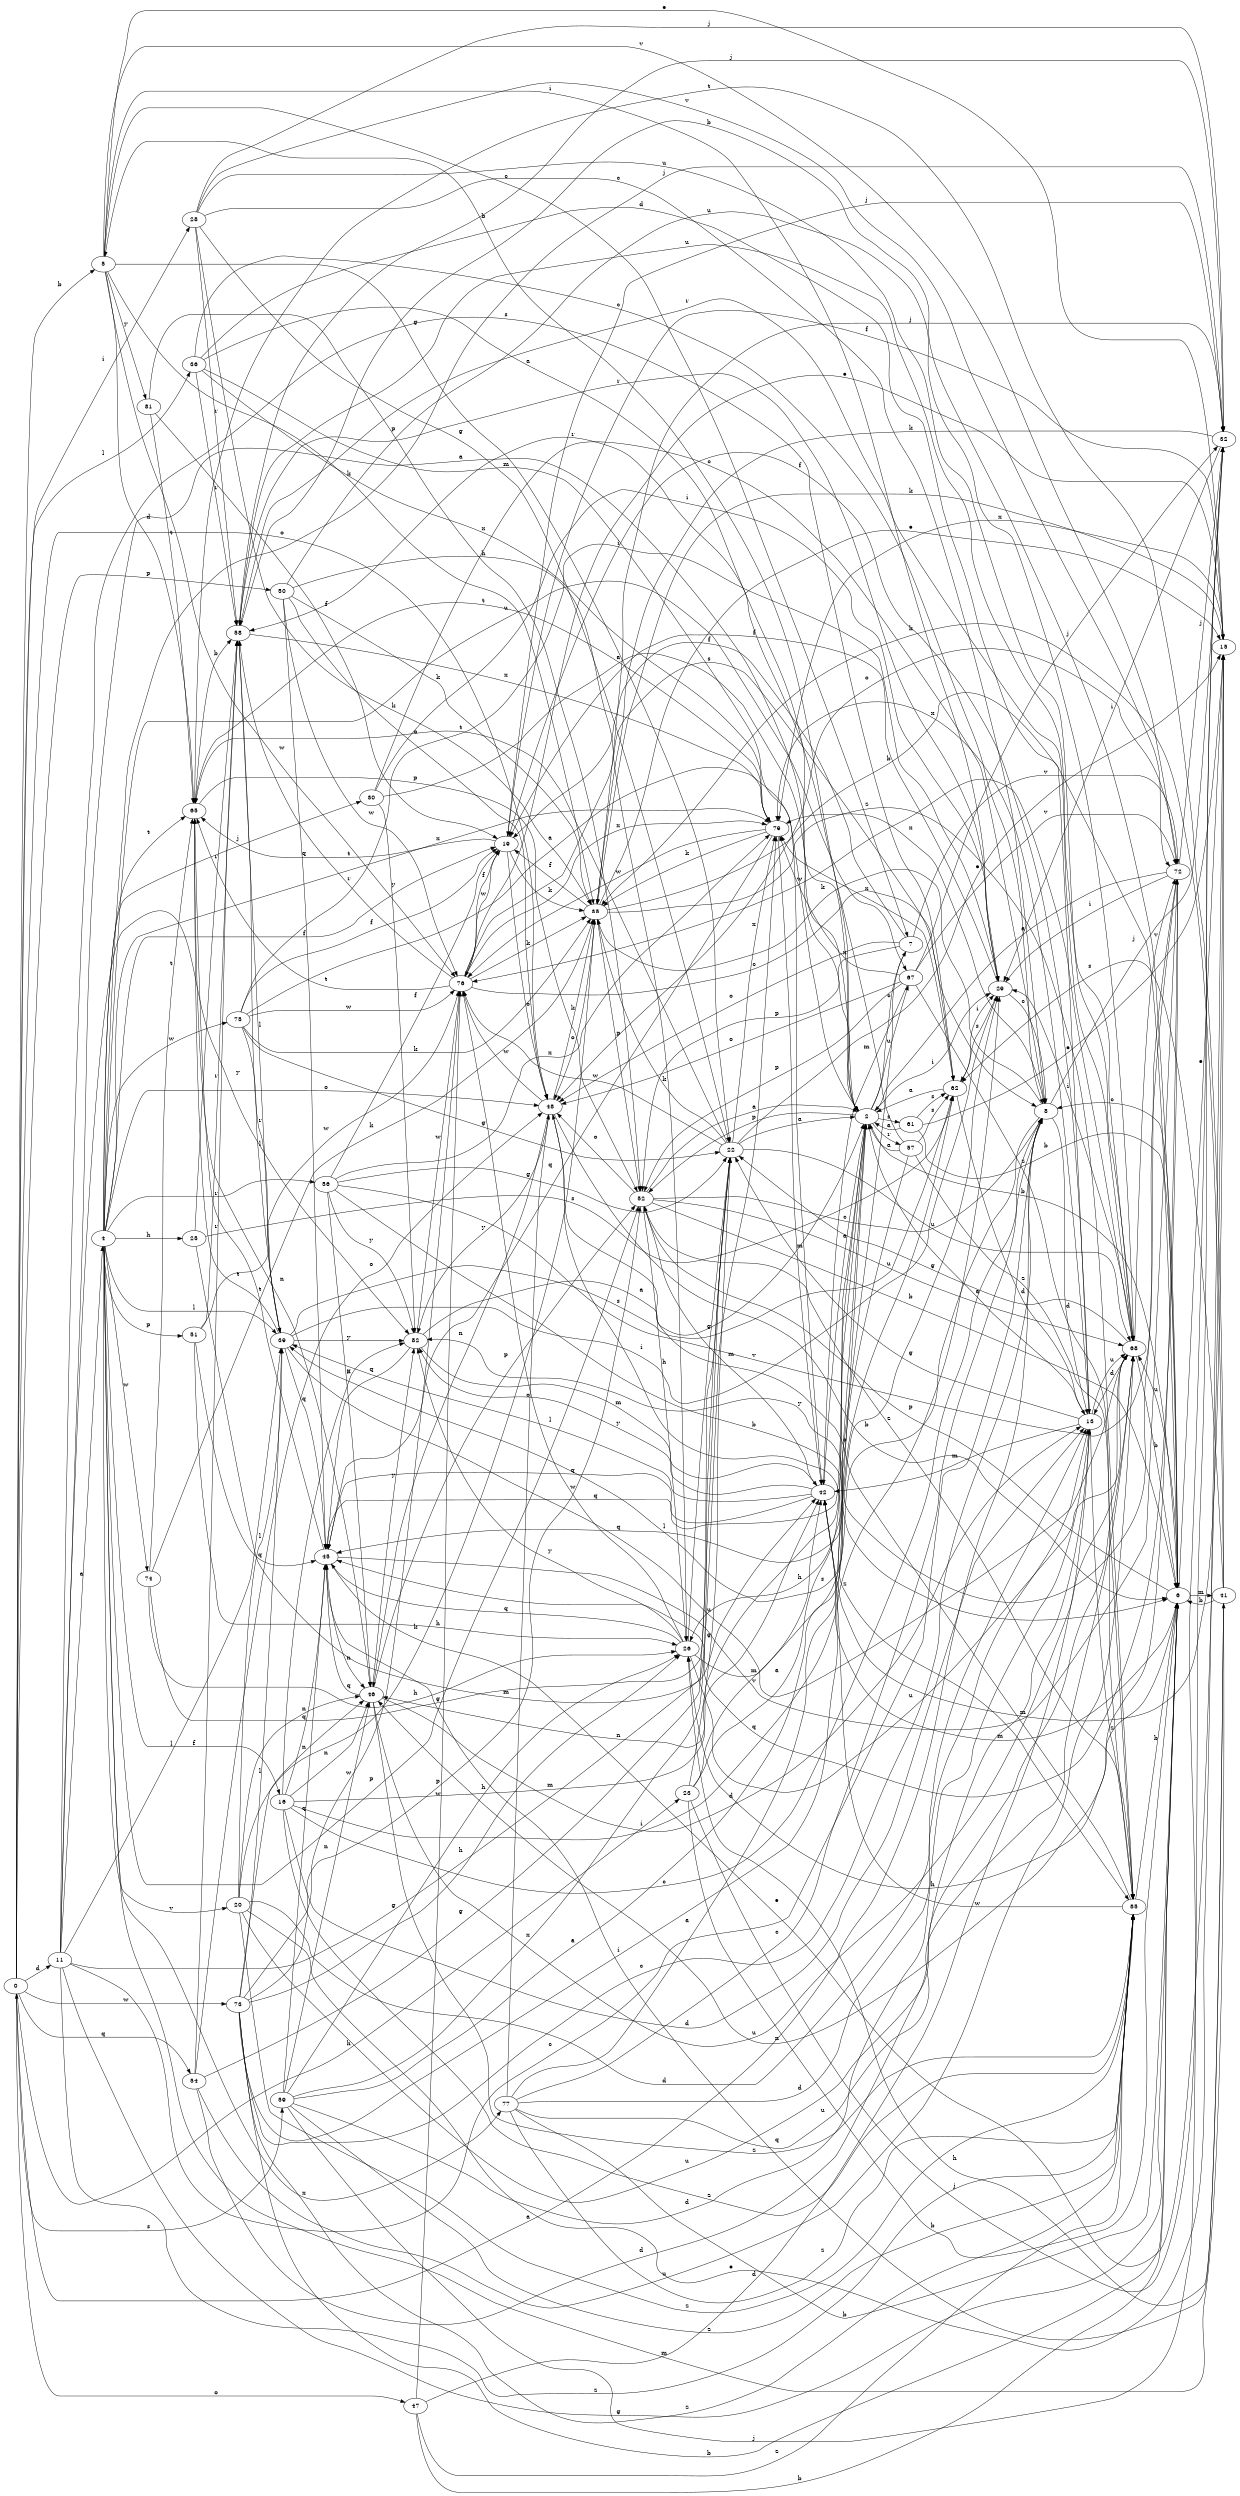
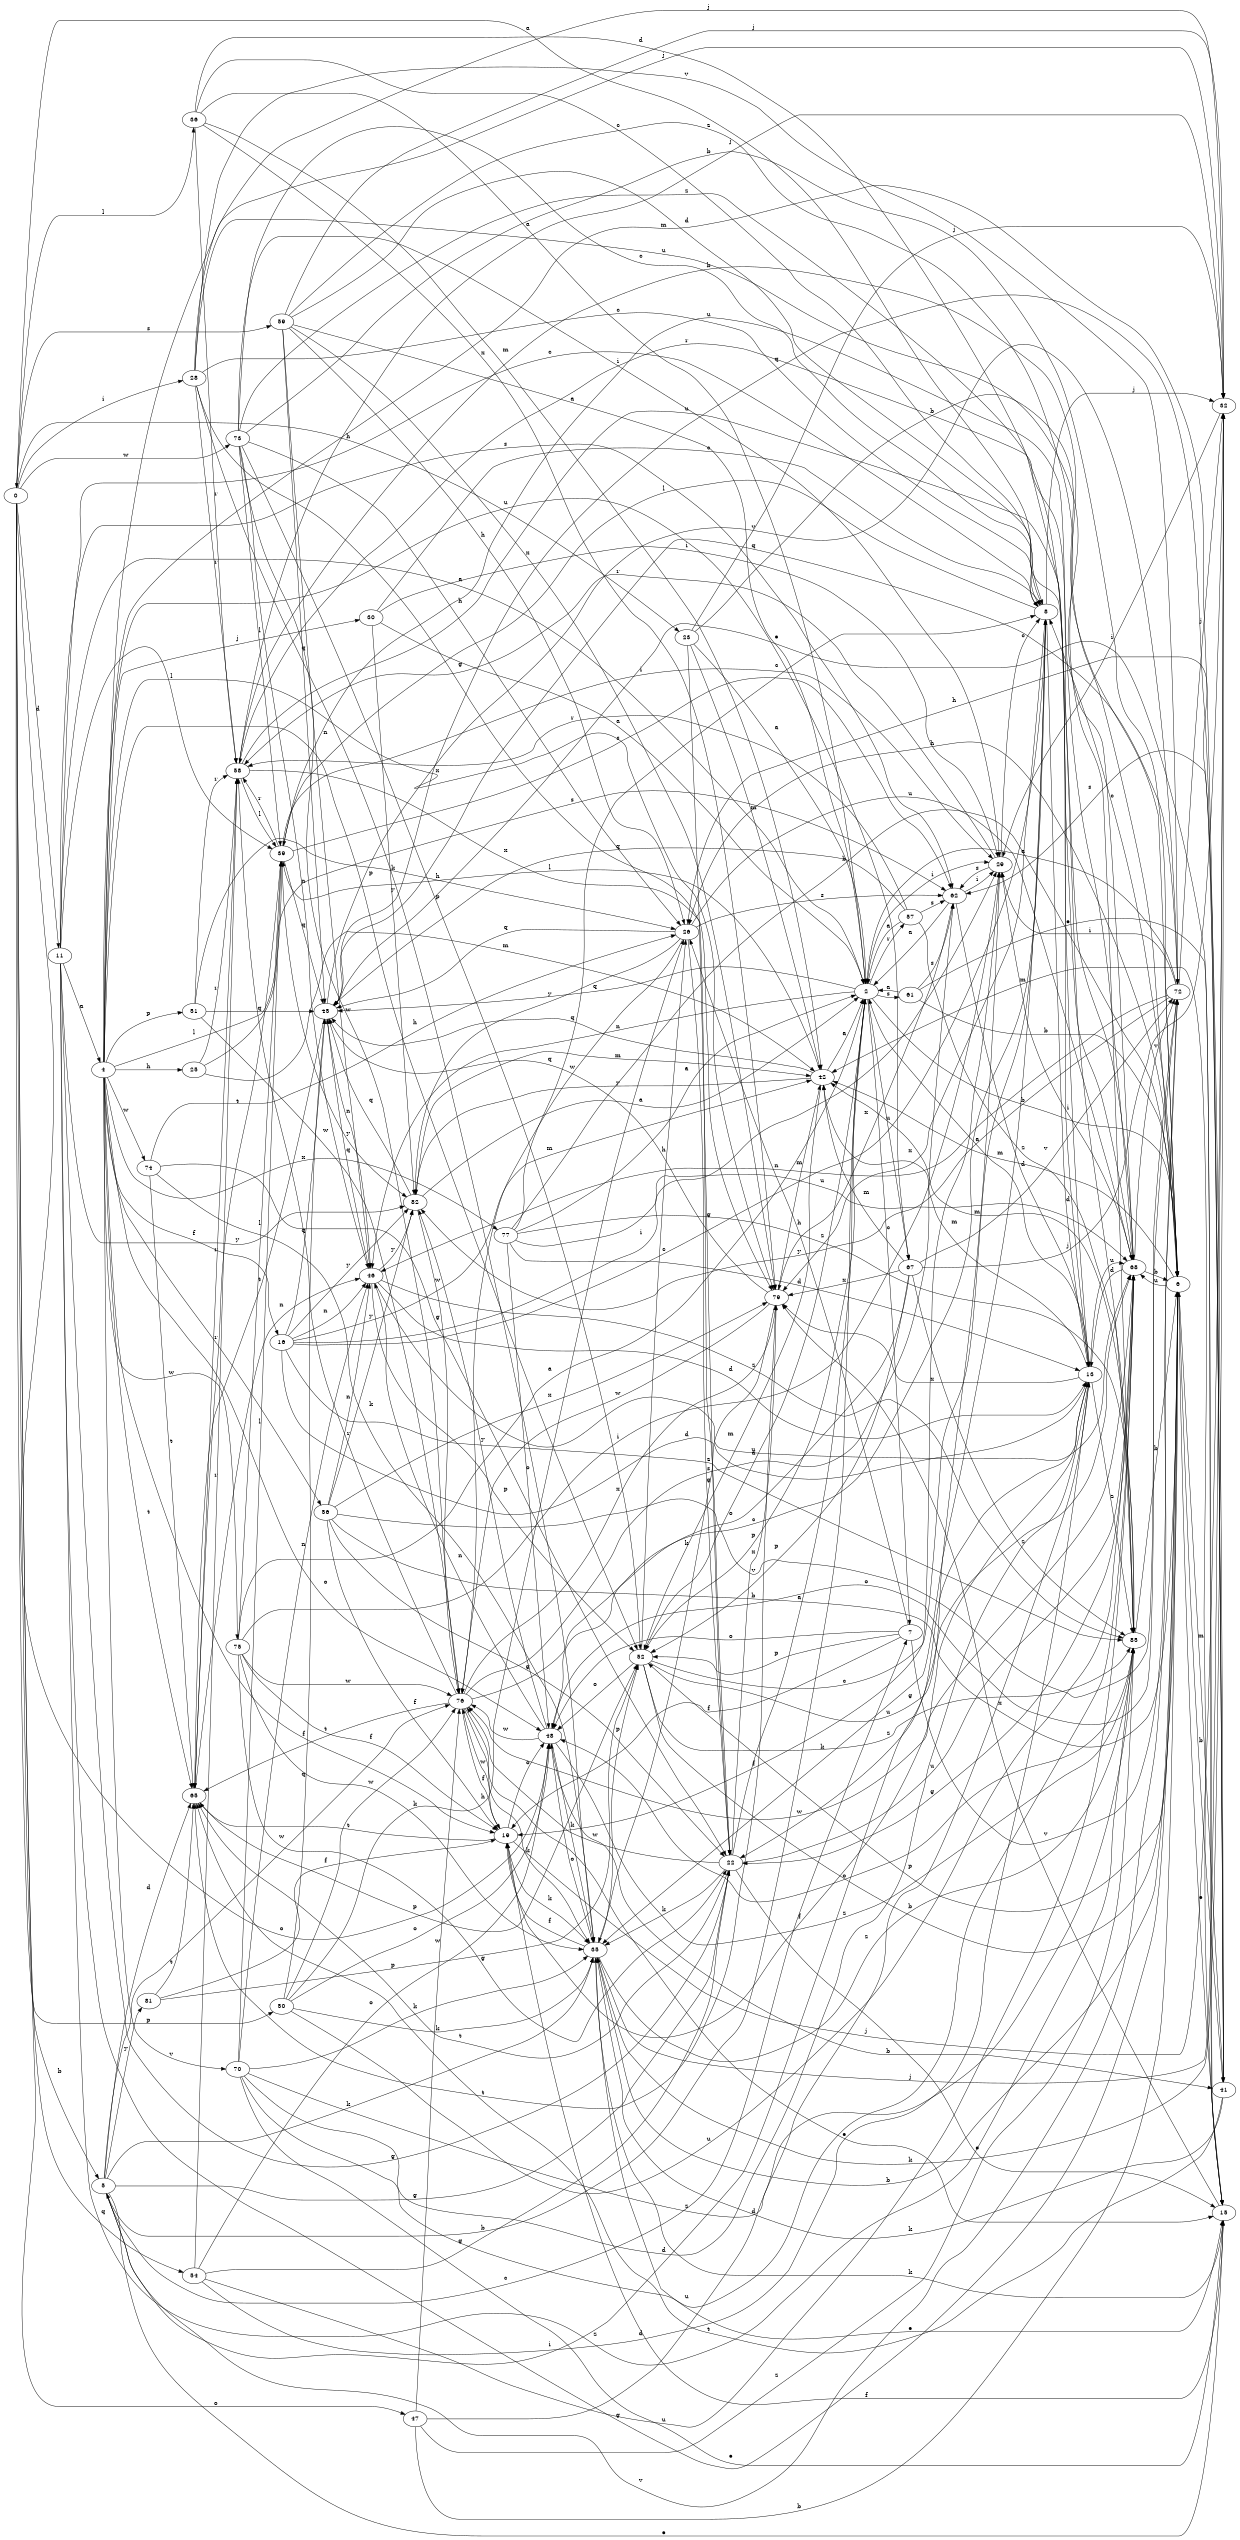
(216, 654) -> (216, 1250)
(836, 1396) -> (808, 2032)
(978, 1904) -> (977, 1212)
(238, 1905) -> (238, 2069)
